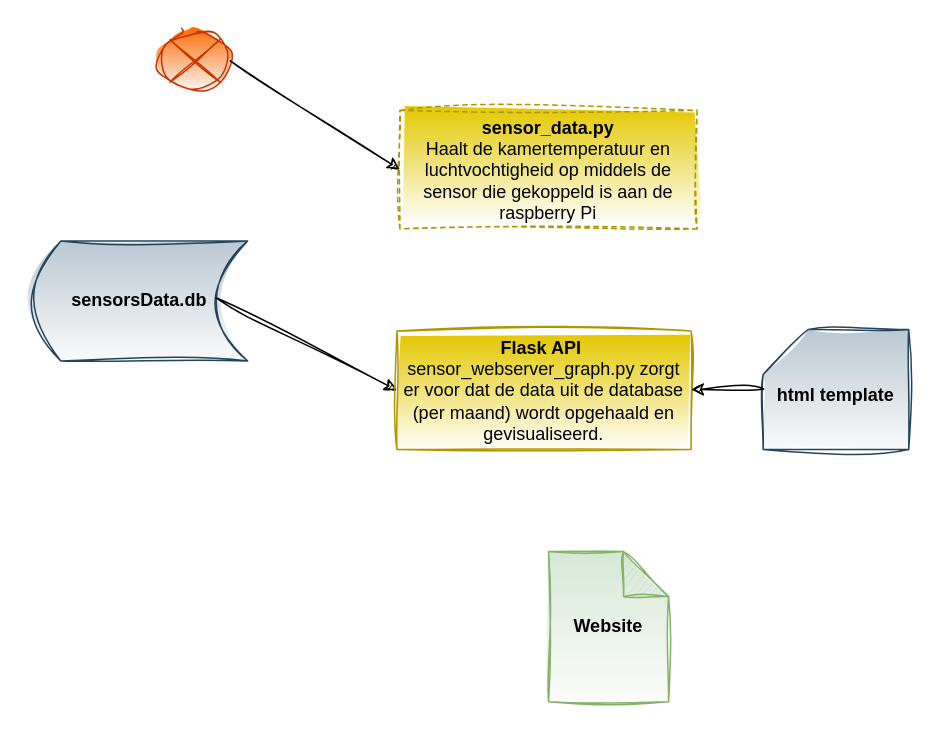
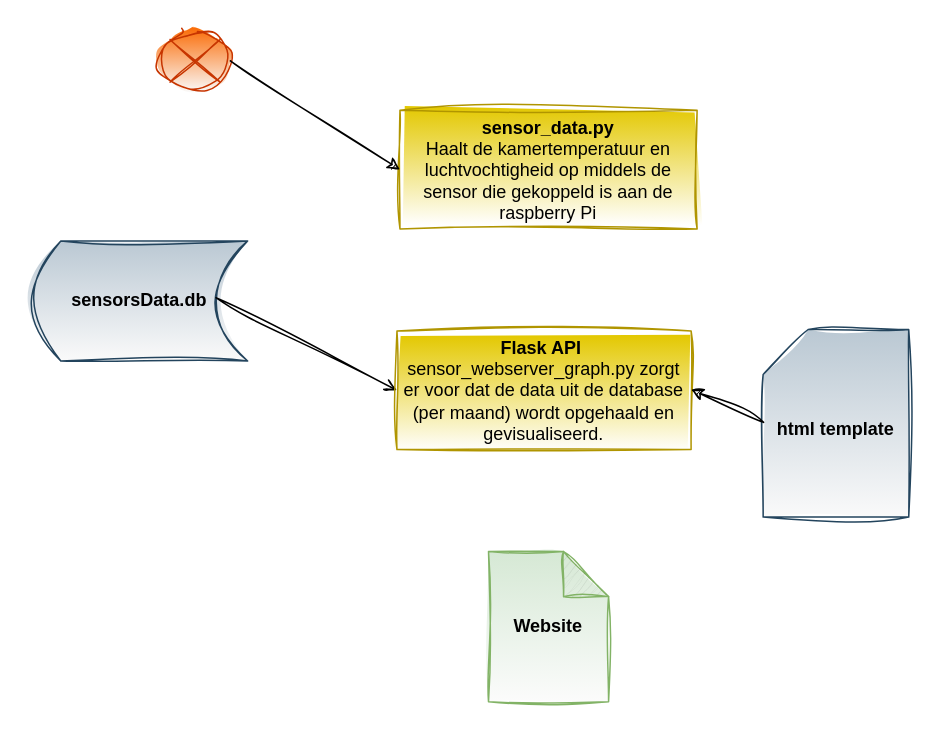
(548, 170) -> (548, 170)
(386, 385) -> (388, 385)
(836, 389) -> (836, 423)
(608, 626) -> (548, 626)
